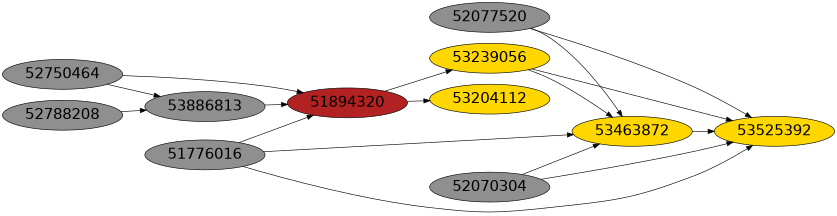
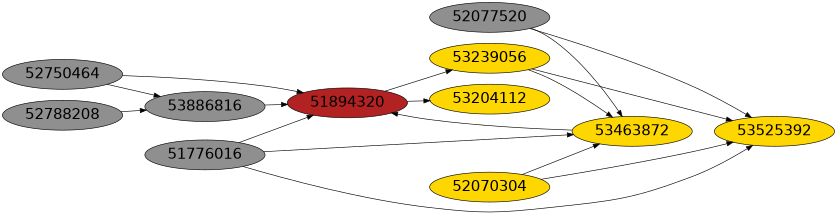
(205, 107) -> (205, 107)
(700, 131) -> (485, 125)
(490, 187) -> (490, 187)
